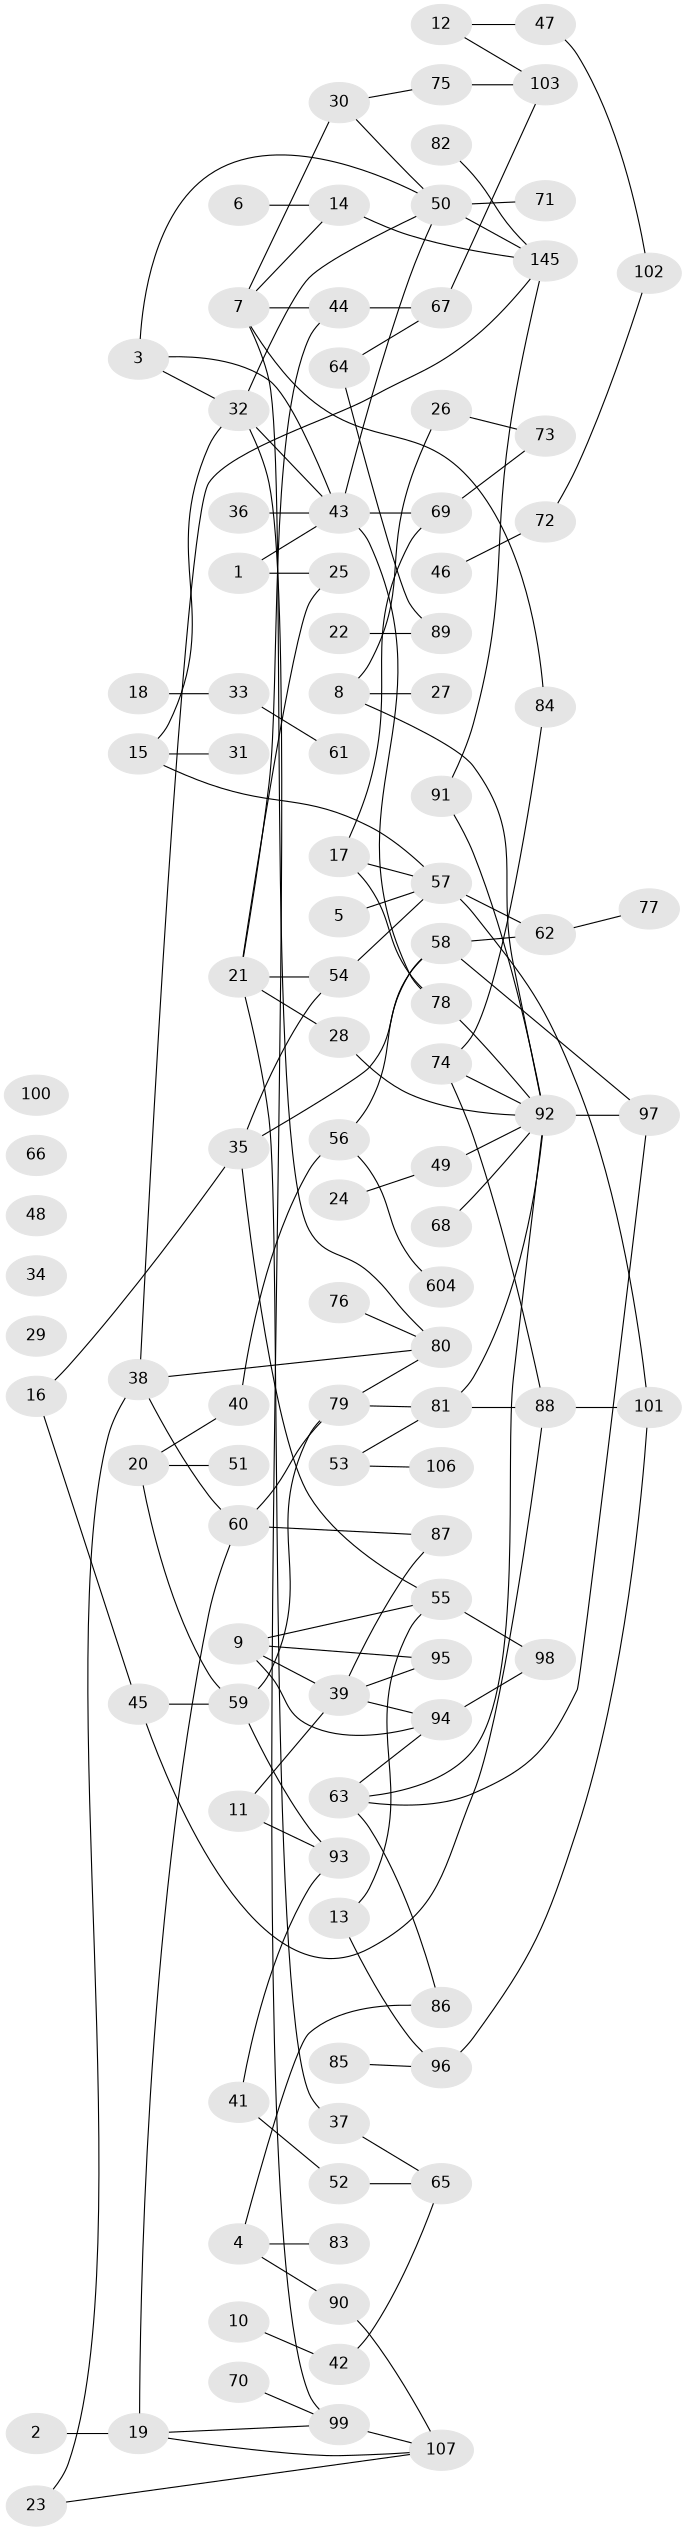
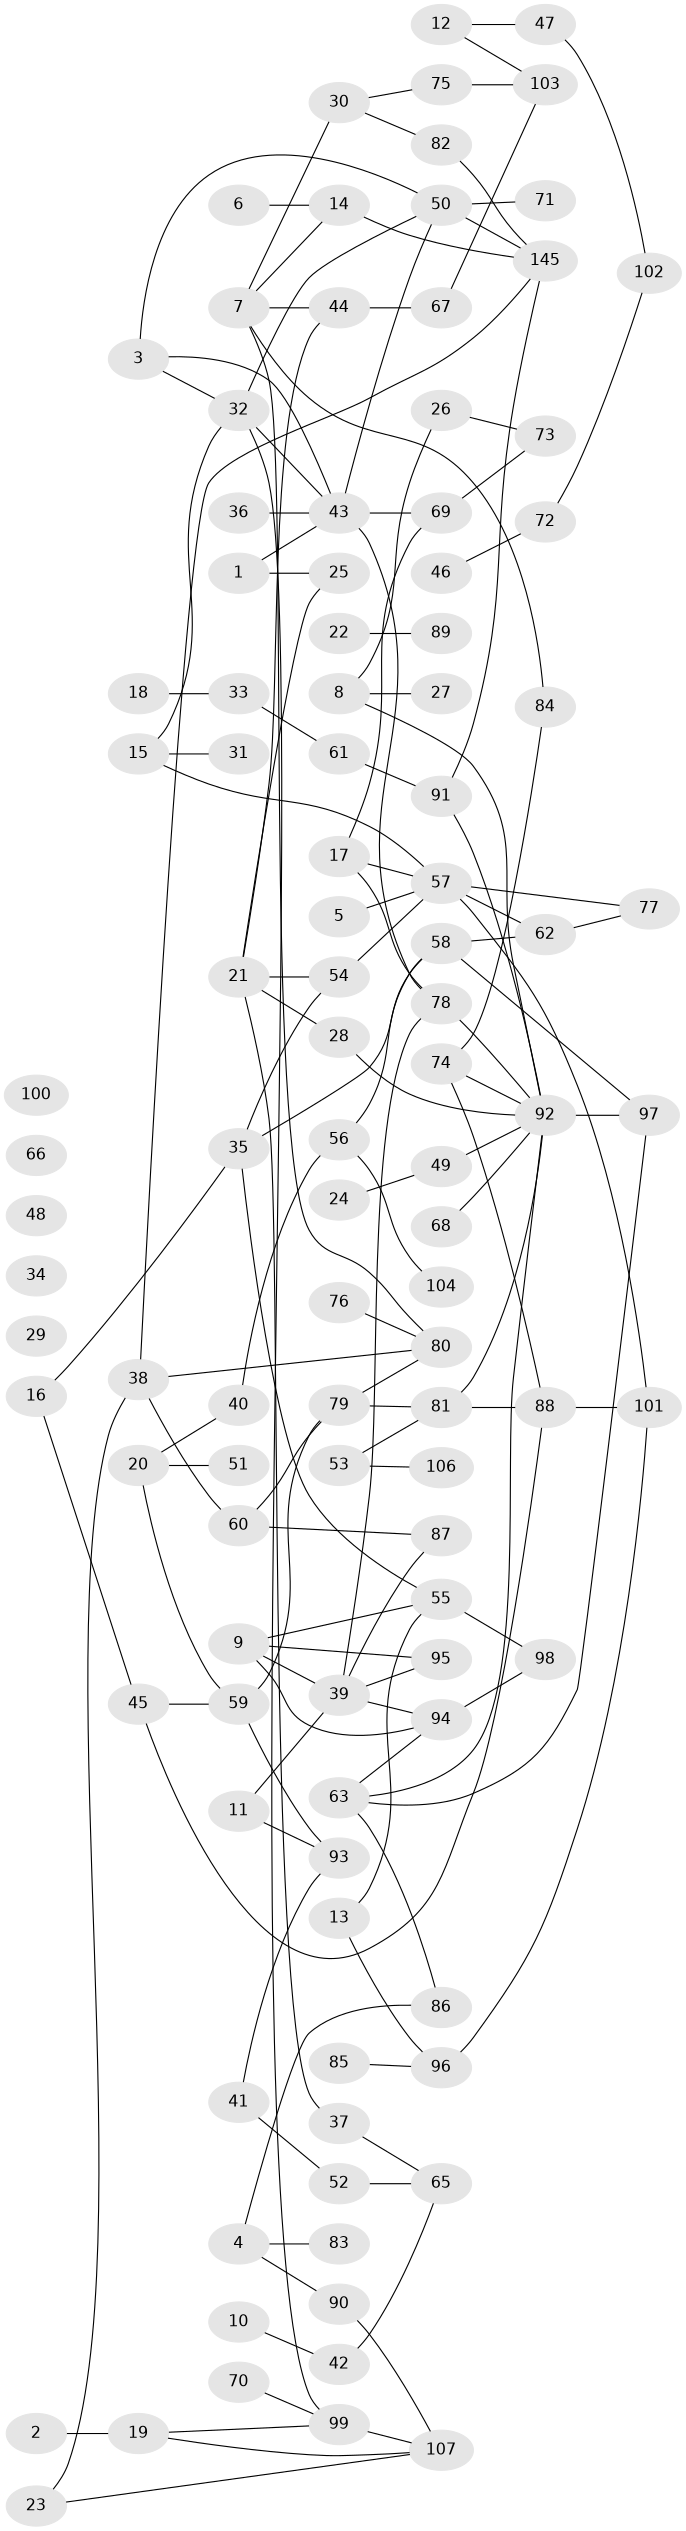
(389, 154) -> (390, 124)
(339, 368) -> none
none -> (393, 776)
none -> (545, 896)
(441, 1287) -> (441, 1287)
none -> (375, 1344)
(159, 1976) -> none
